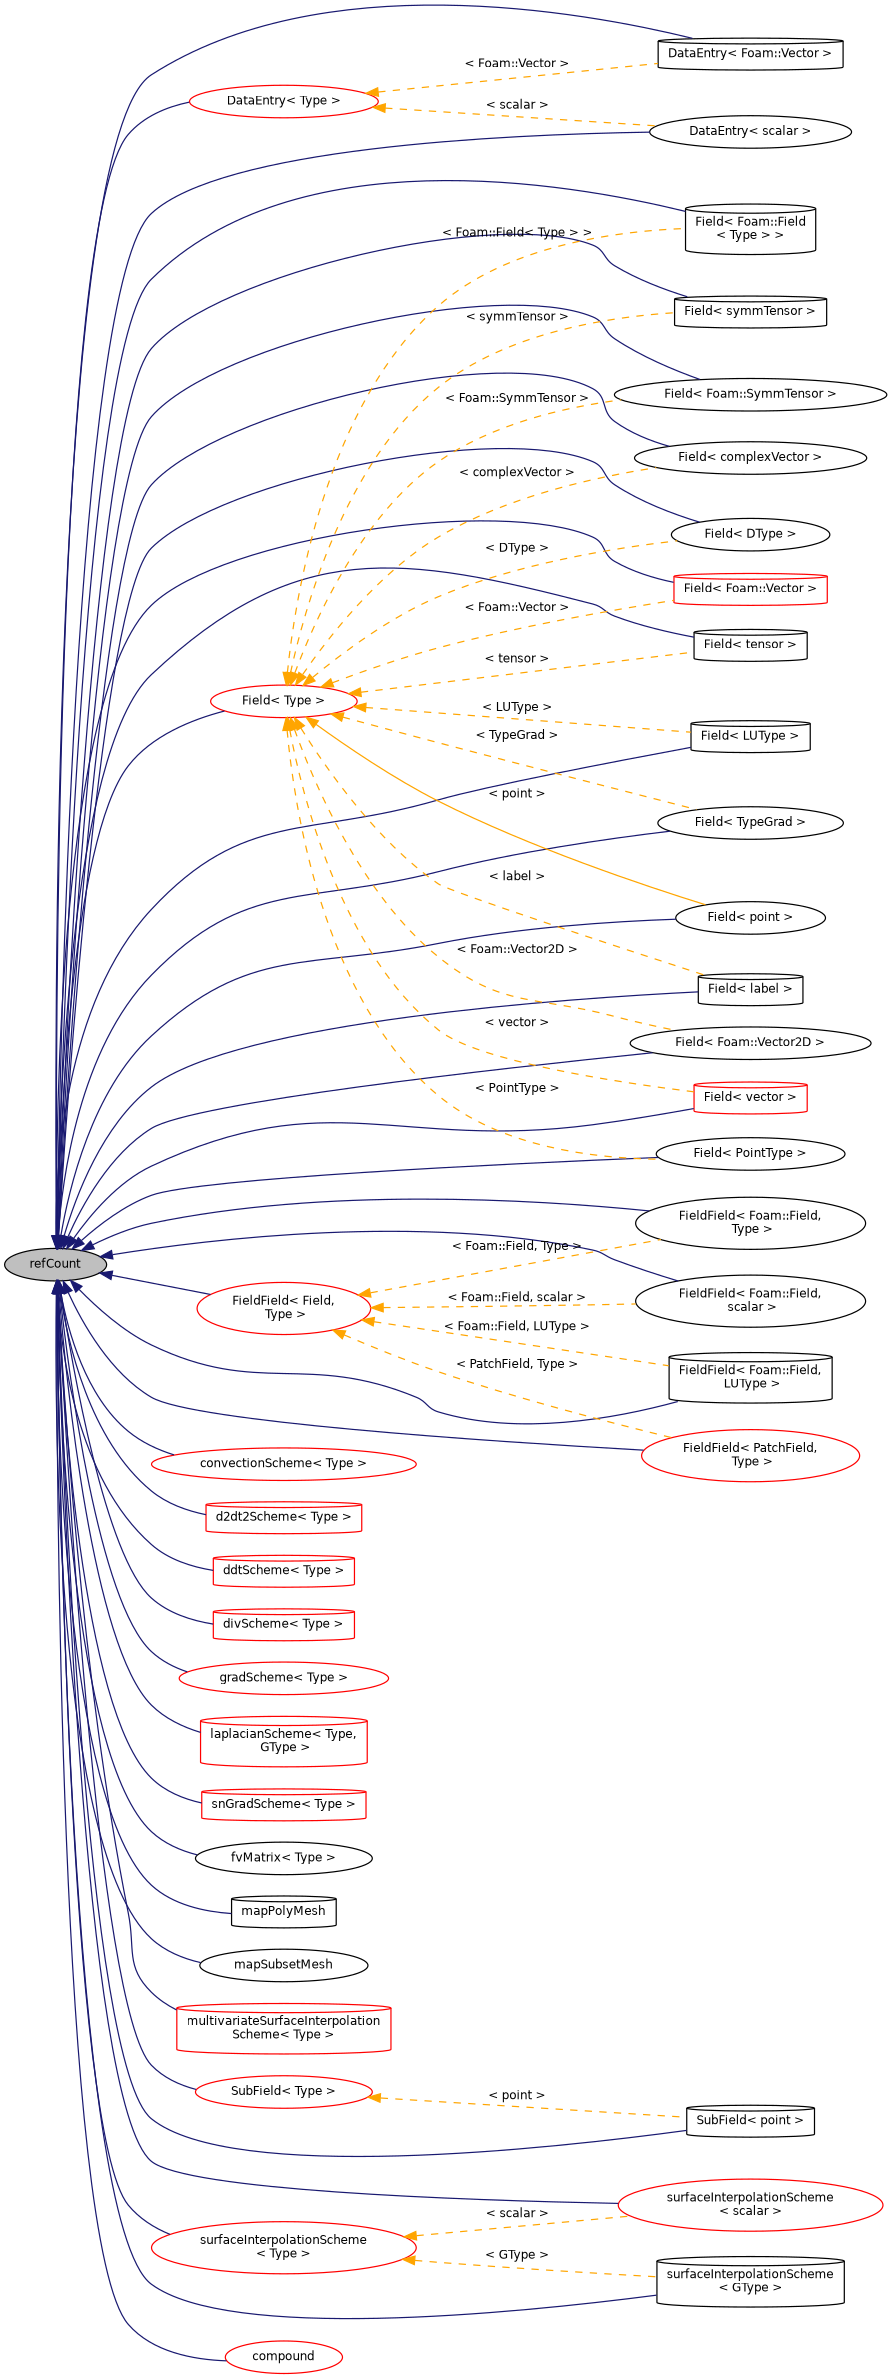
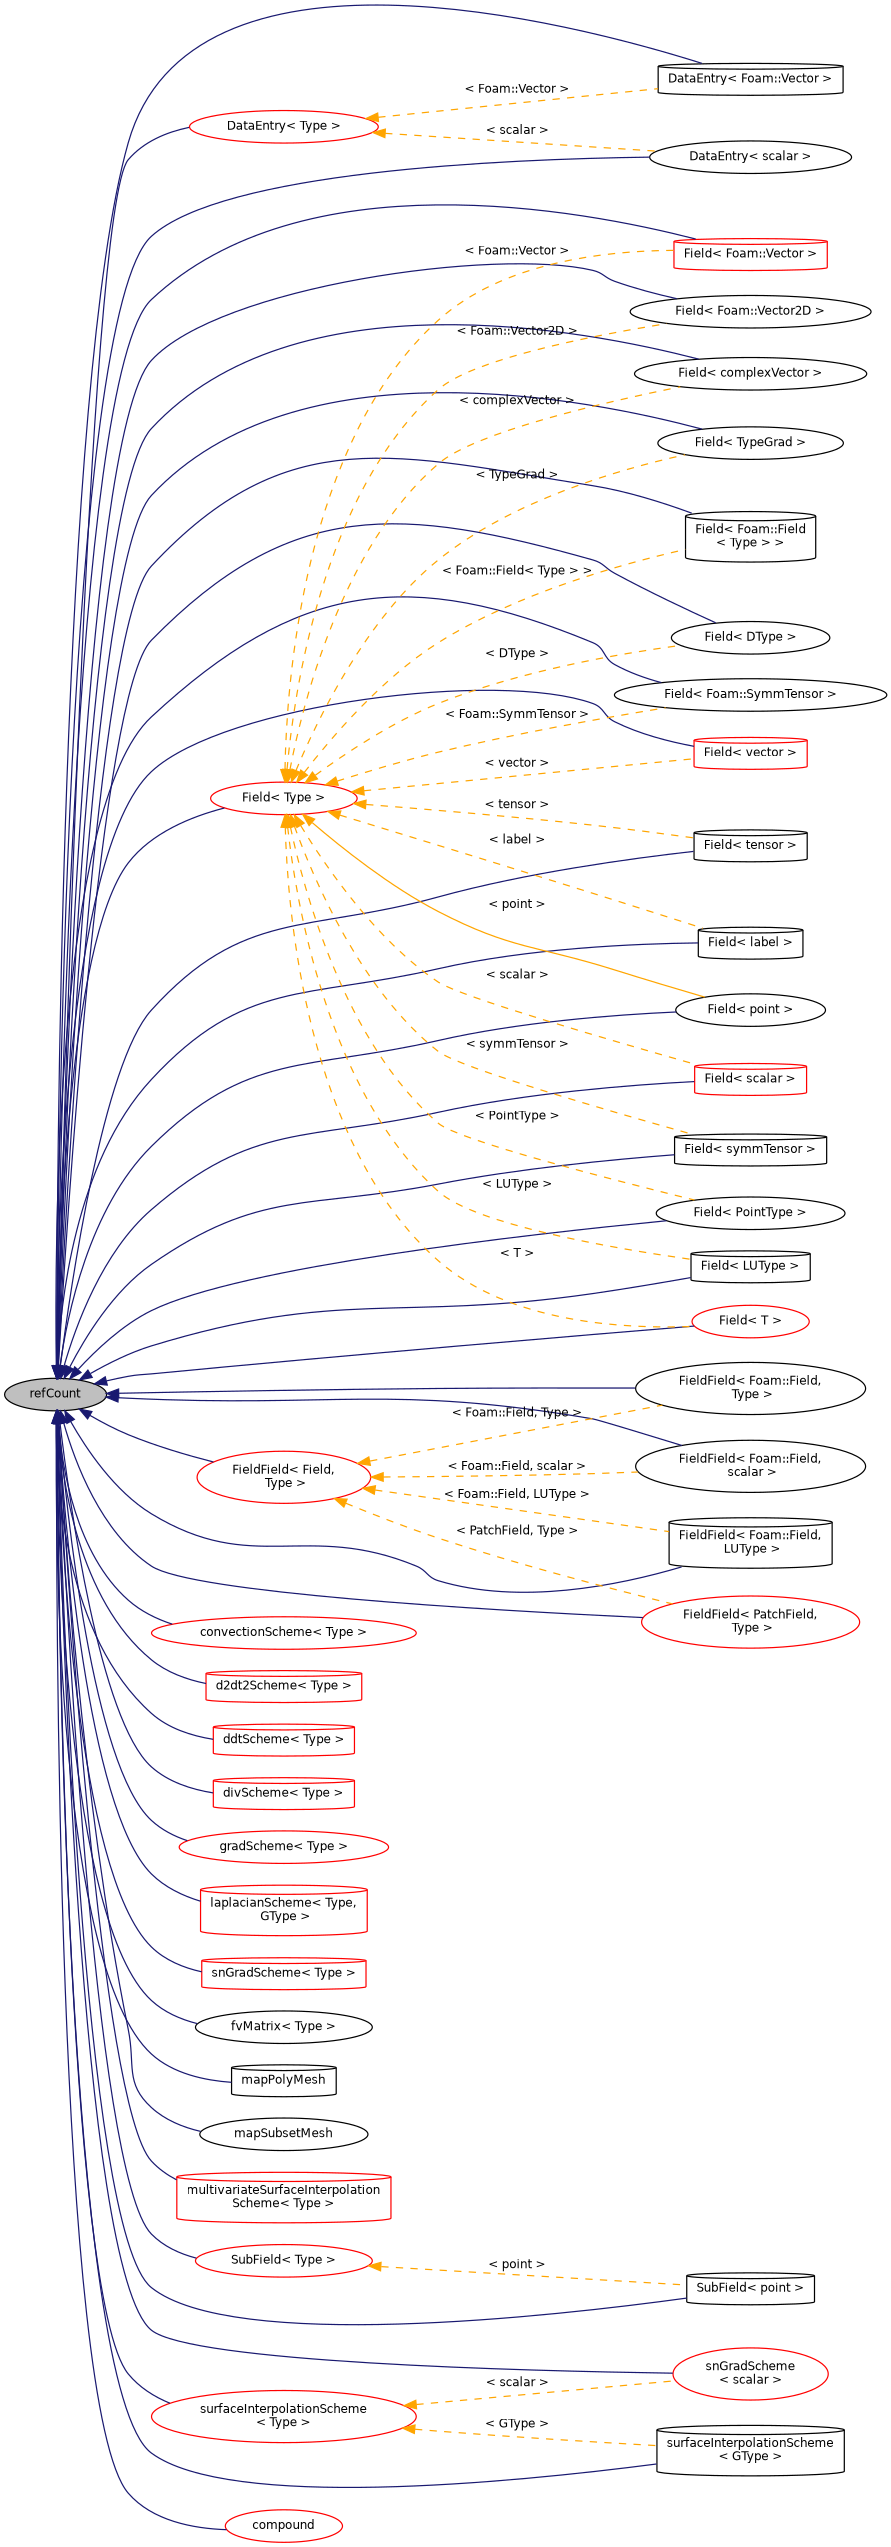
none -> (751, 1079)
none -> (751, 1322)
(751, 2205) -> (751, 2374)
